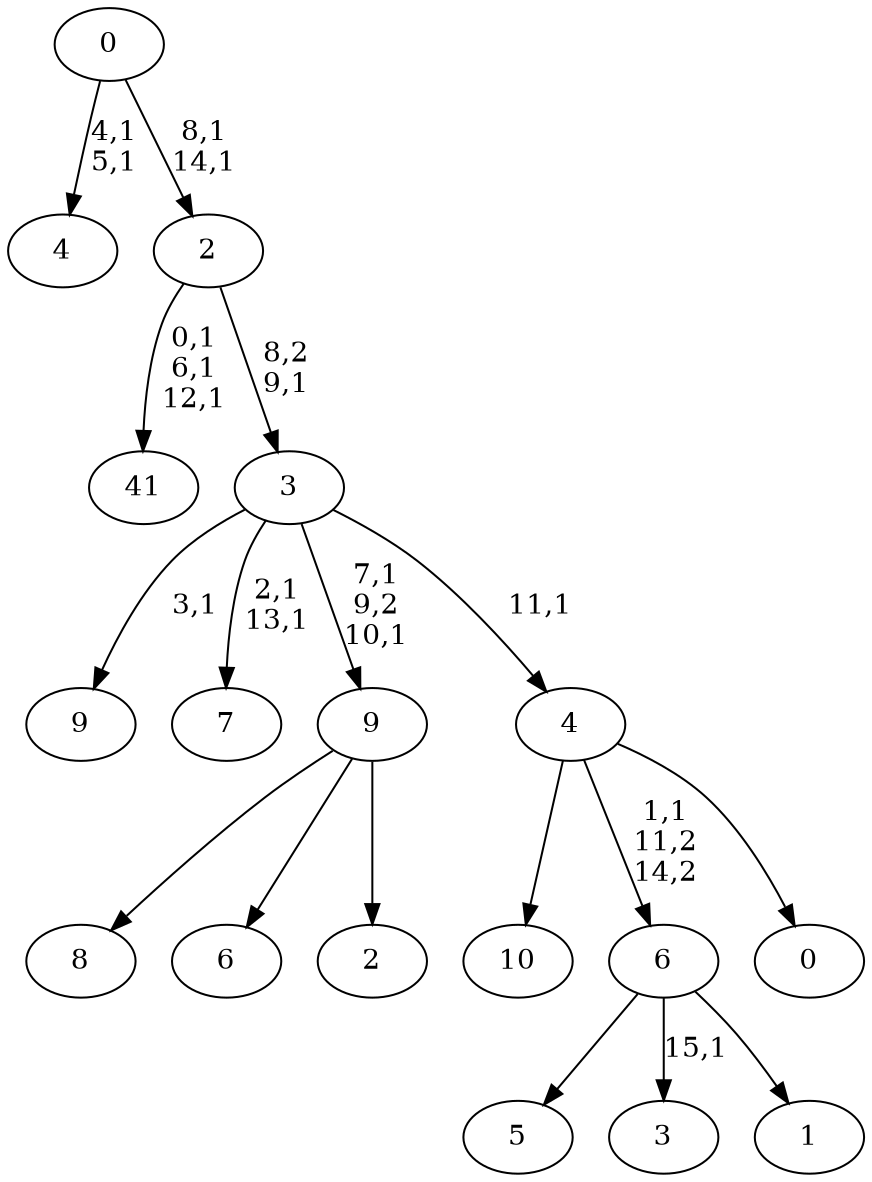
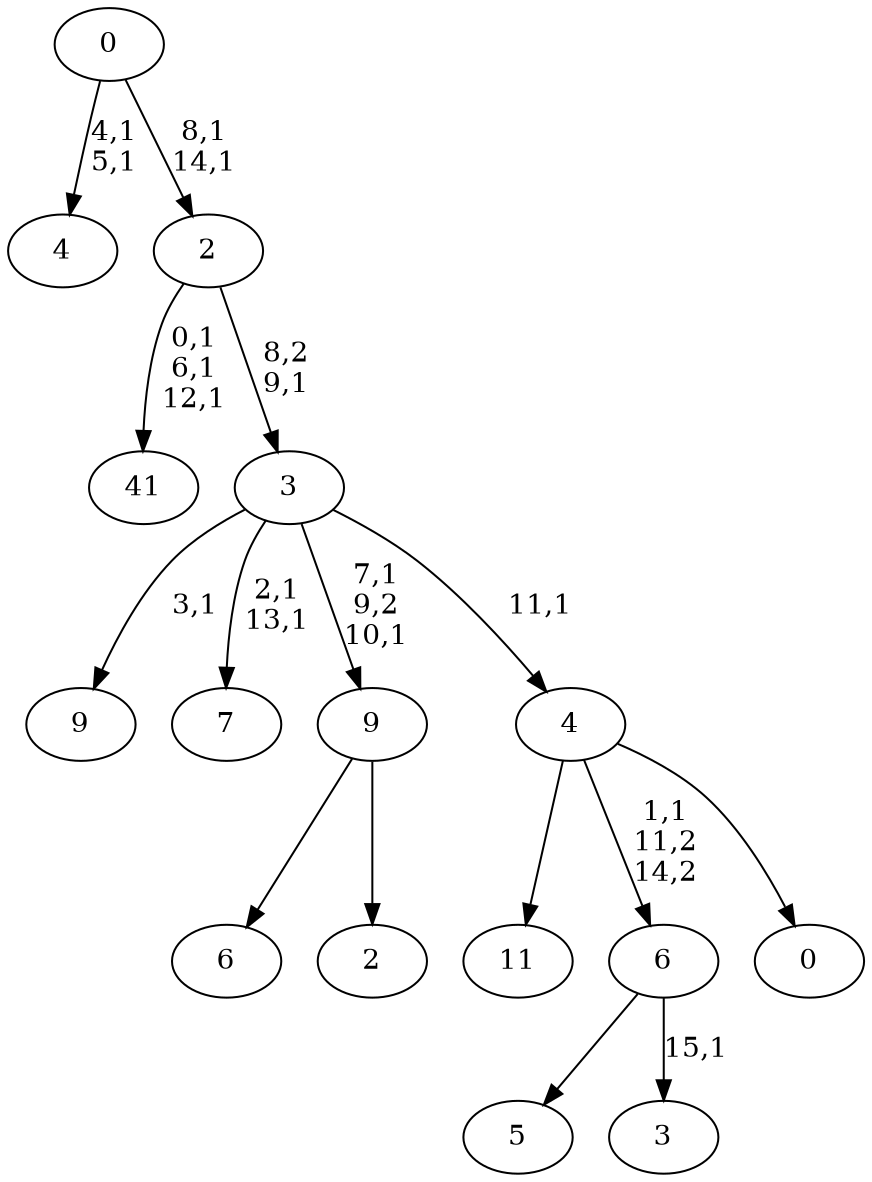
(81, 961) -> none
(518, 961) -> (518, 961)
(809, 1137) -> none
